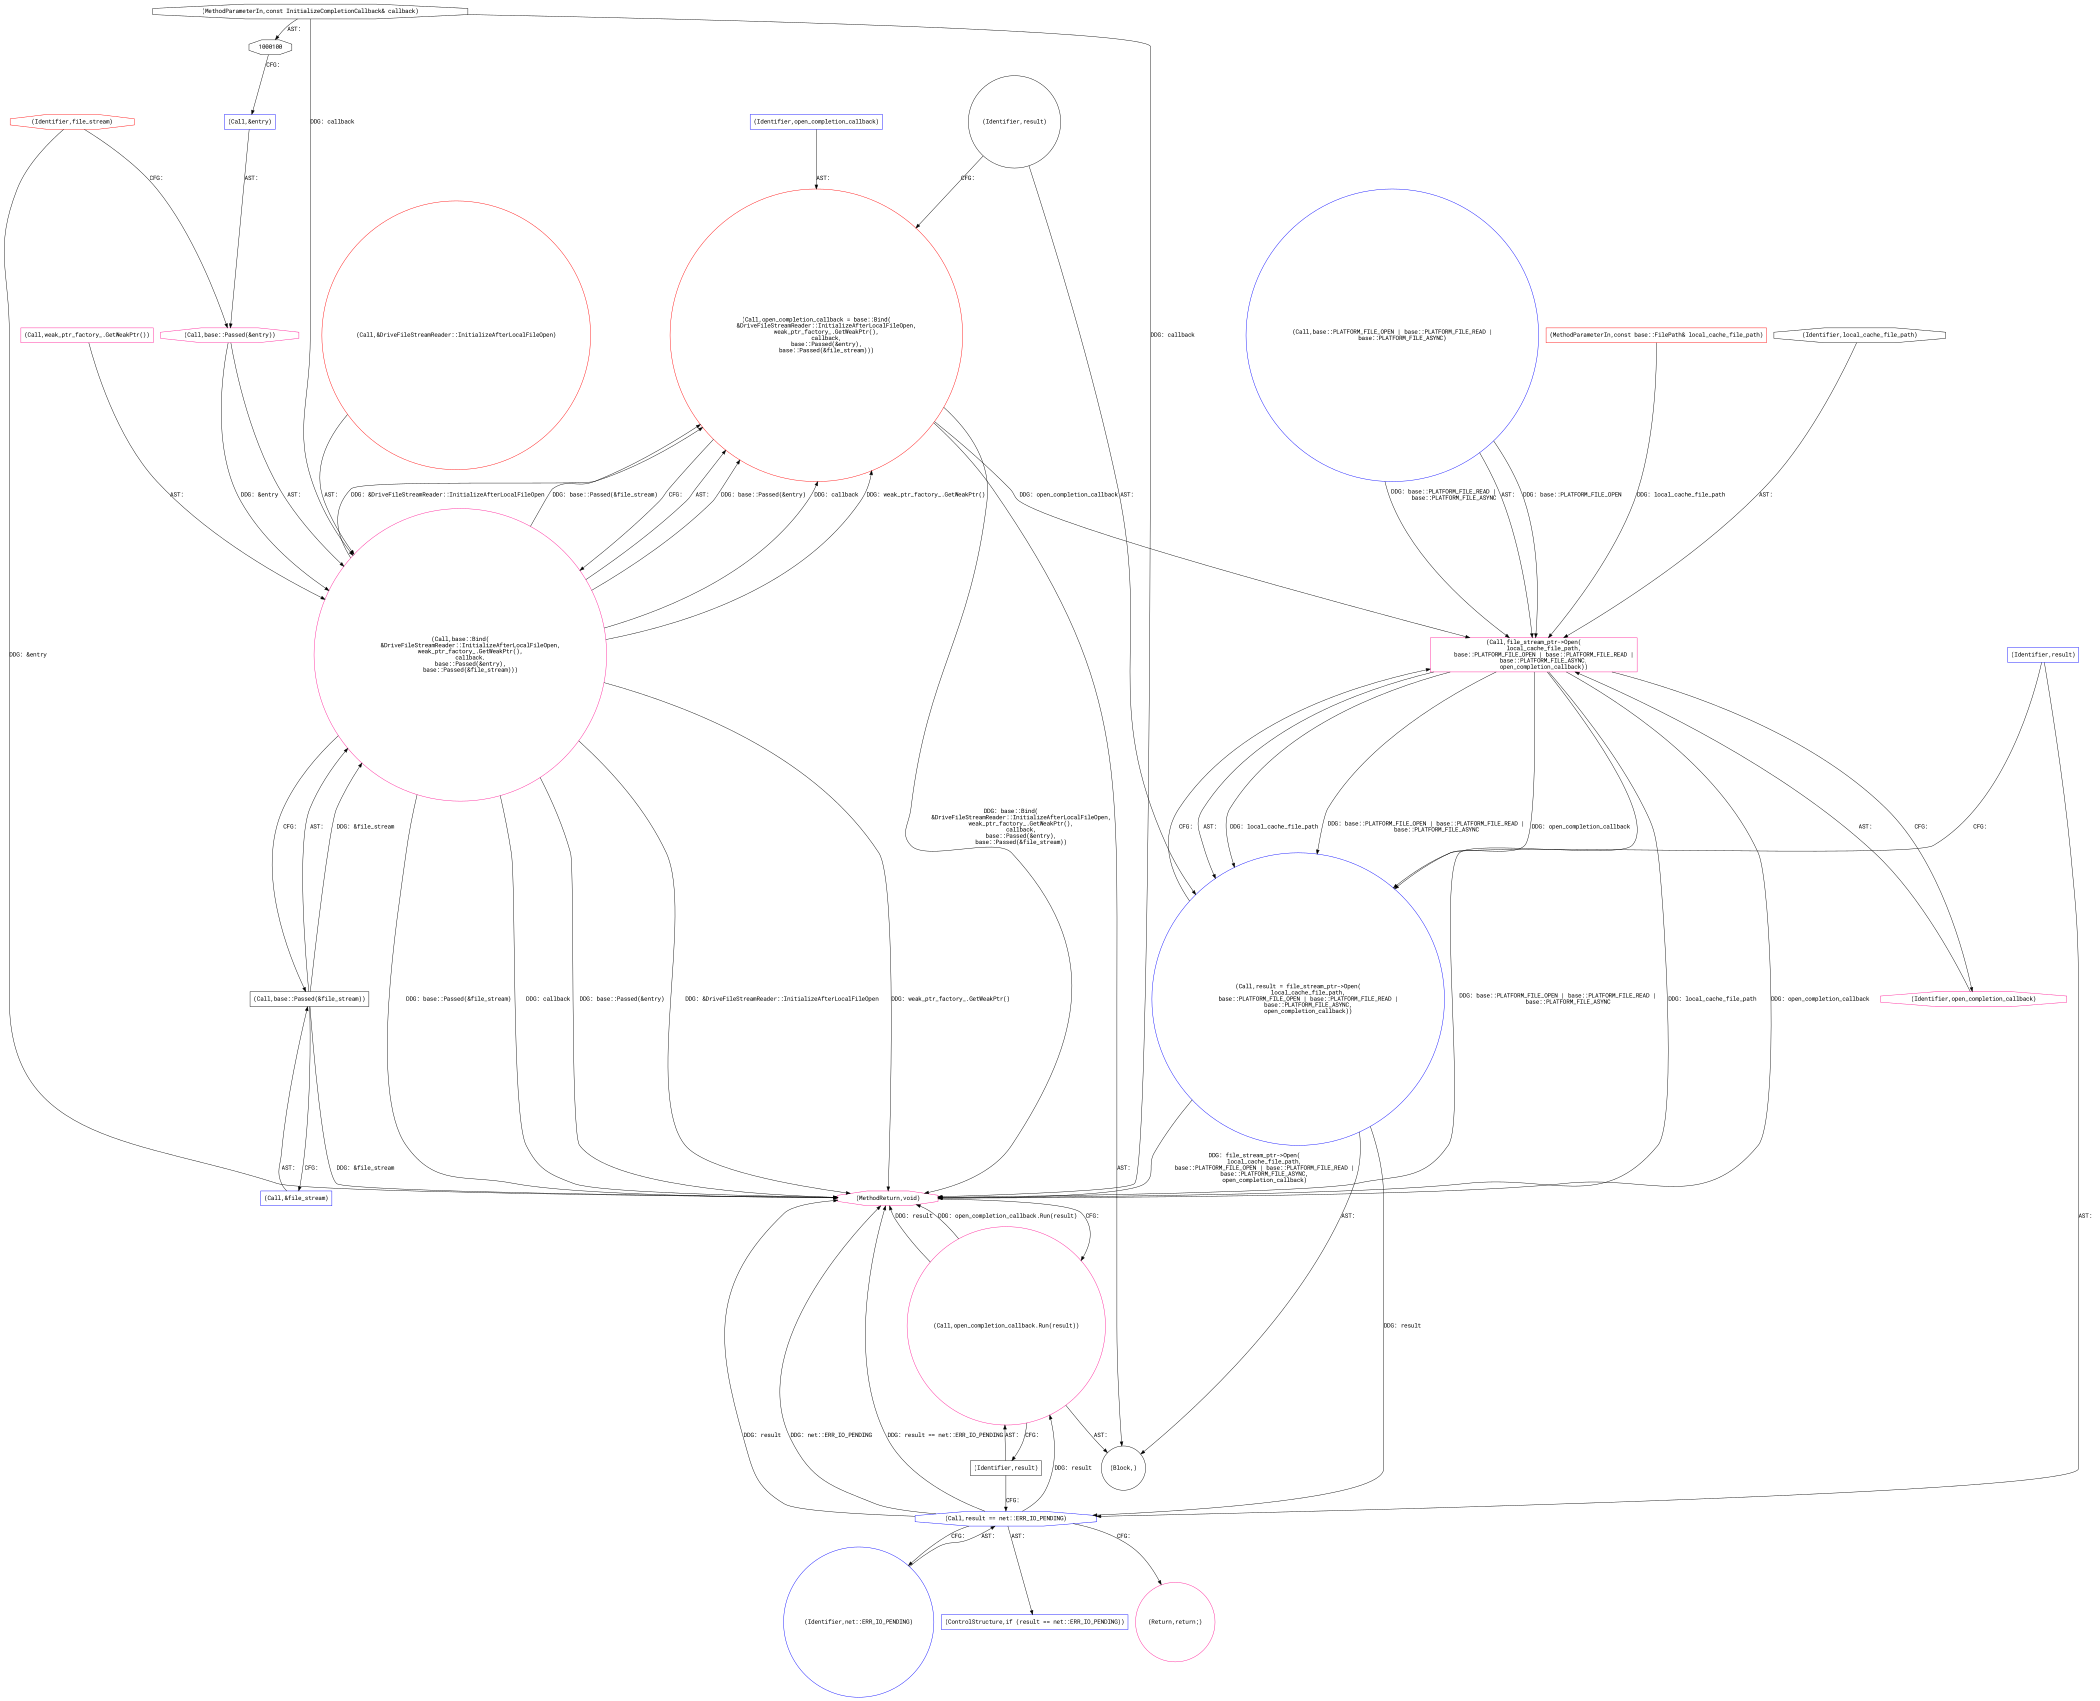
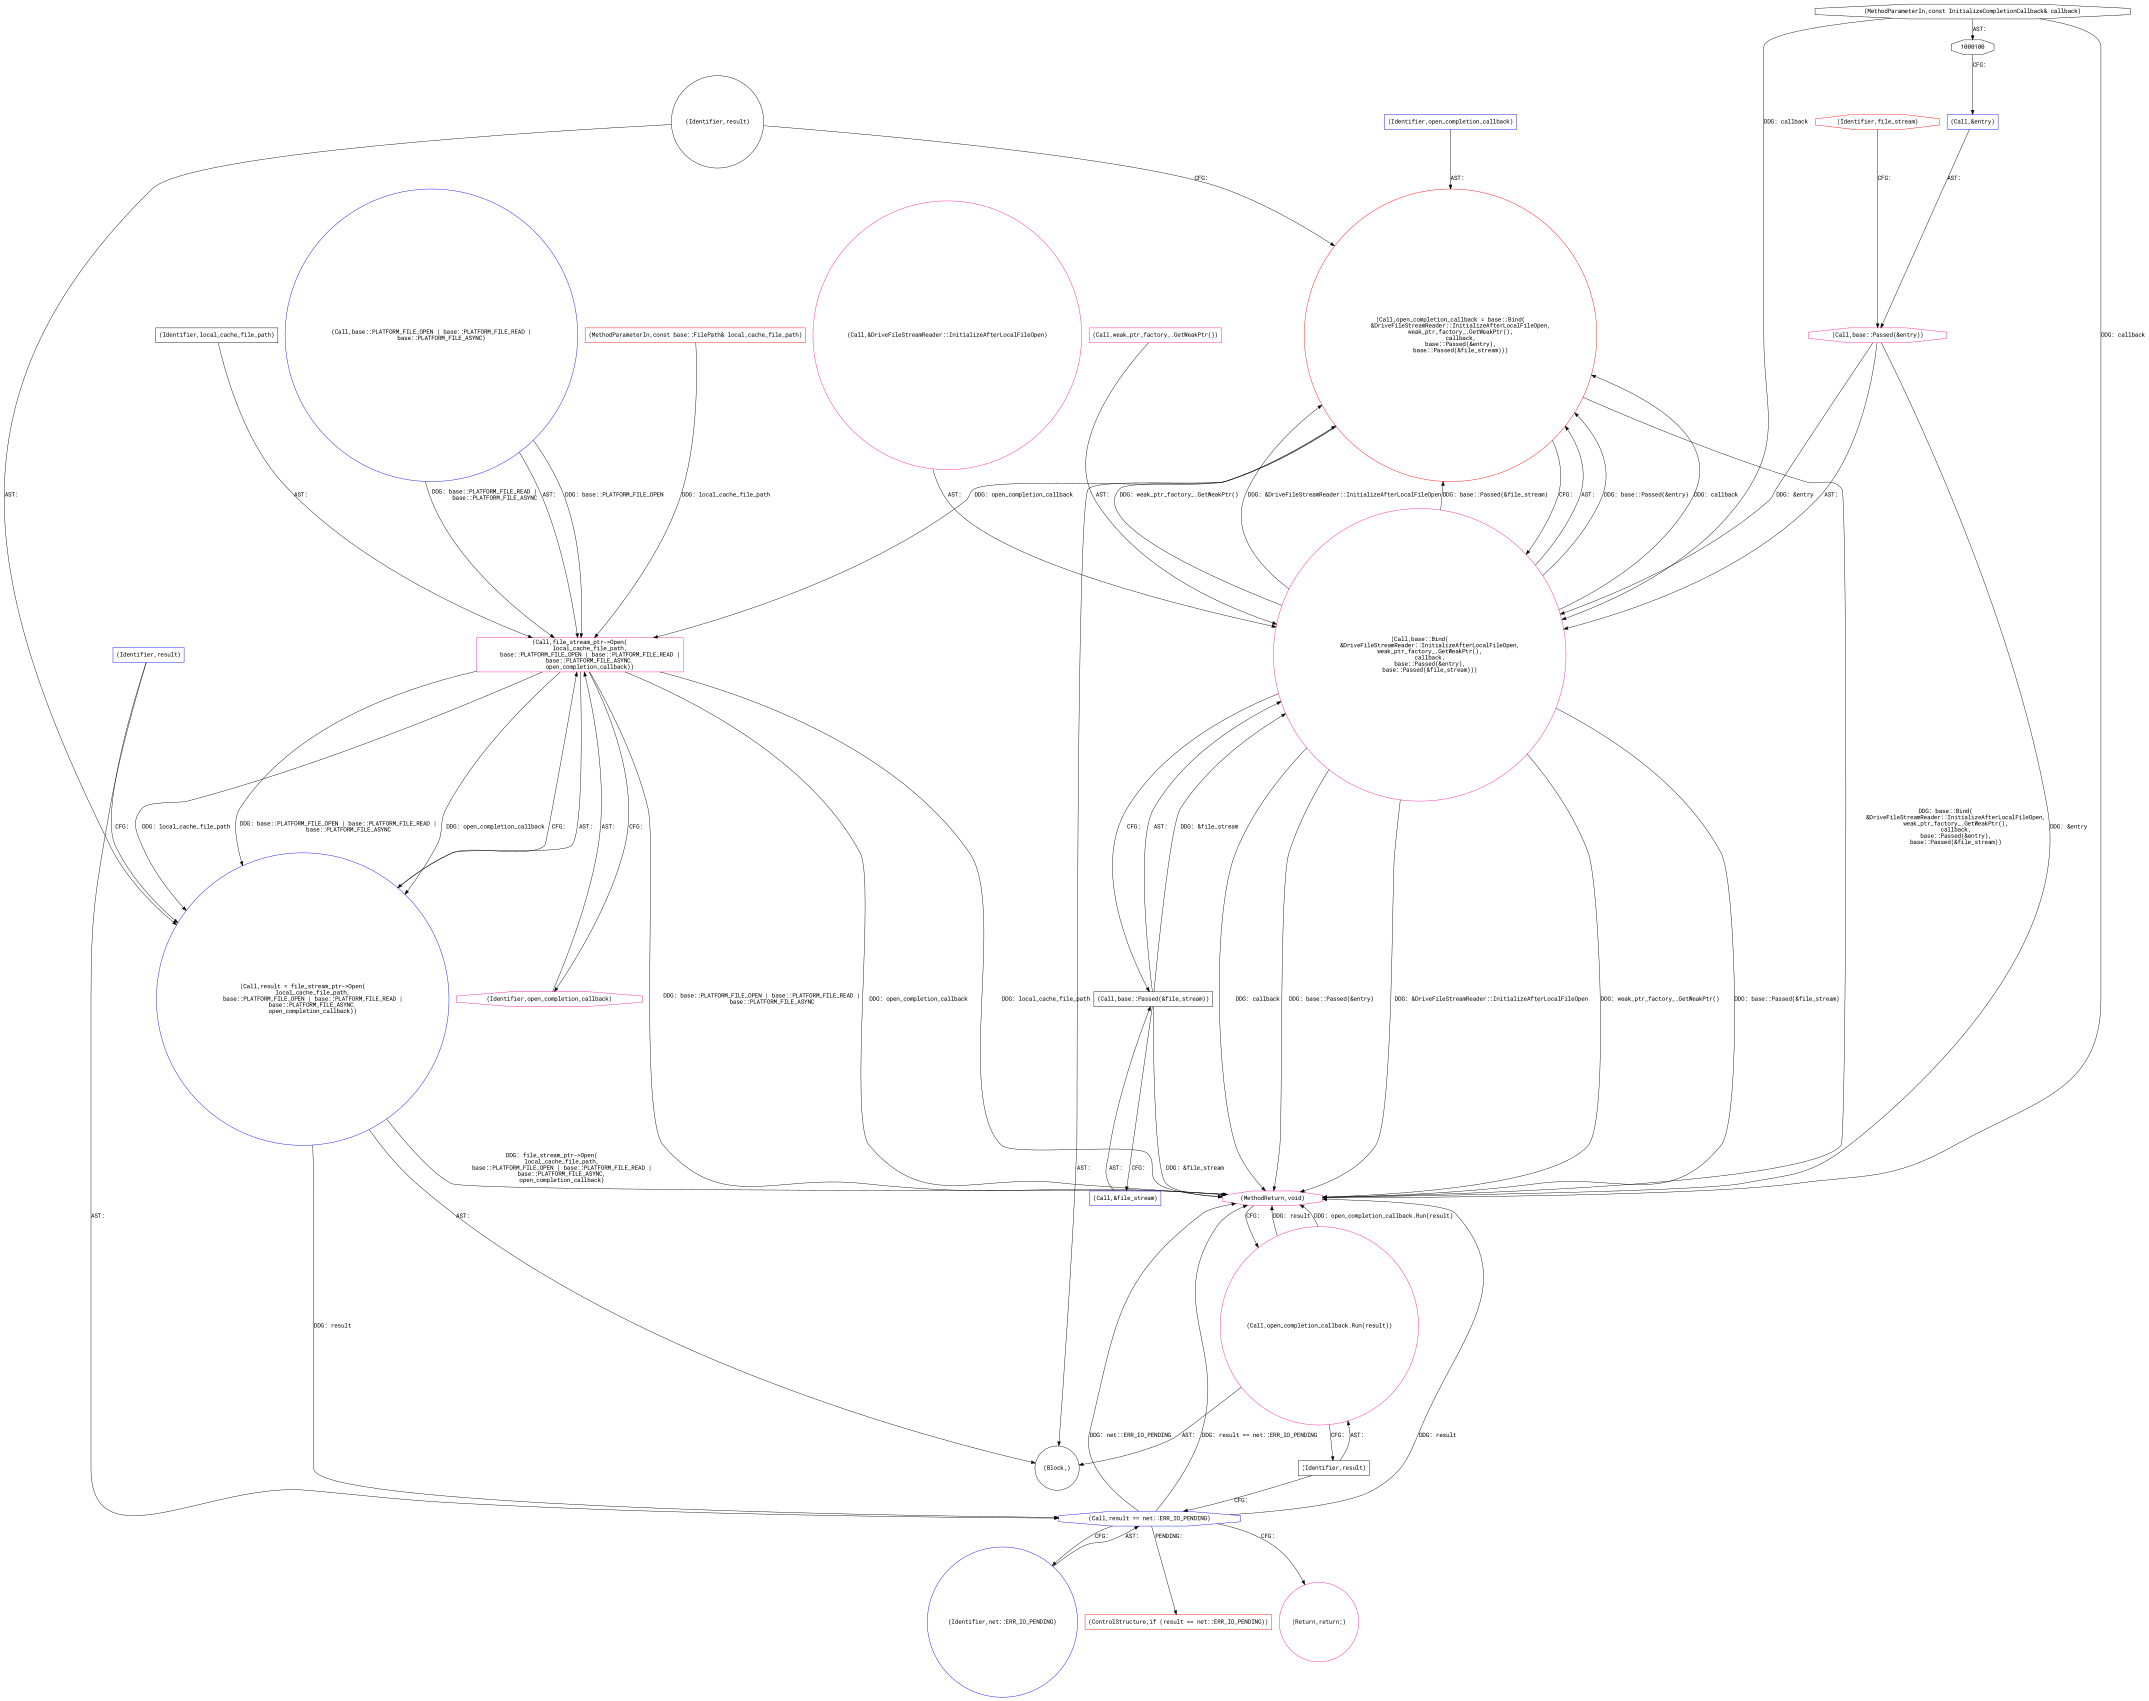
(456, 335) -> (947, 335)
(1860, 335) -> (217, 335)
(11, 1012) -> (1980, 1013)
(1052, 1471) -> none
(1020, 1537) -> (1171, 1537)
(1035, 1622) -> (1178, 1622)
